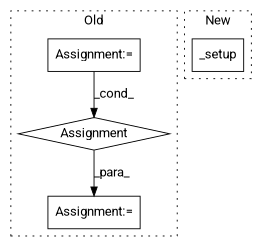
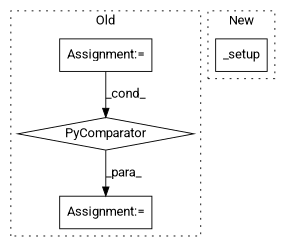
(94, 134) -> (106, 134)
